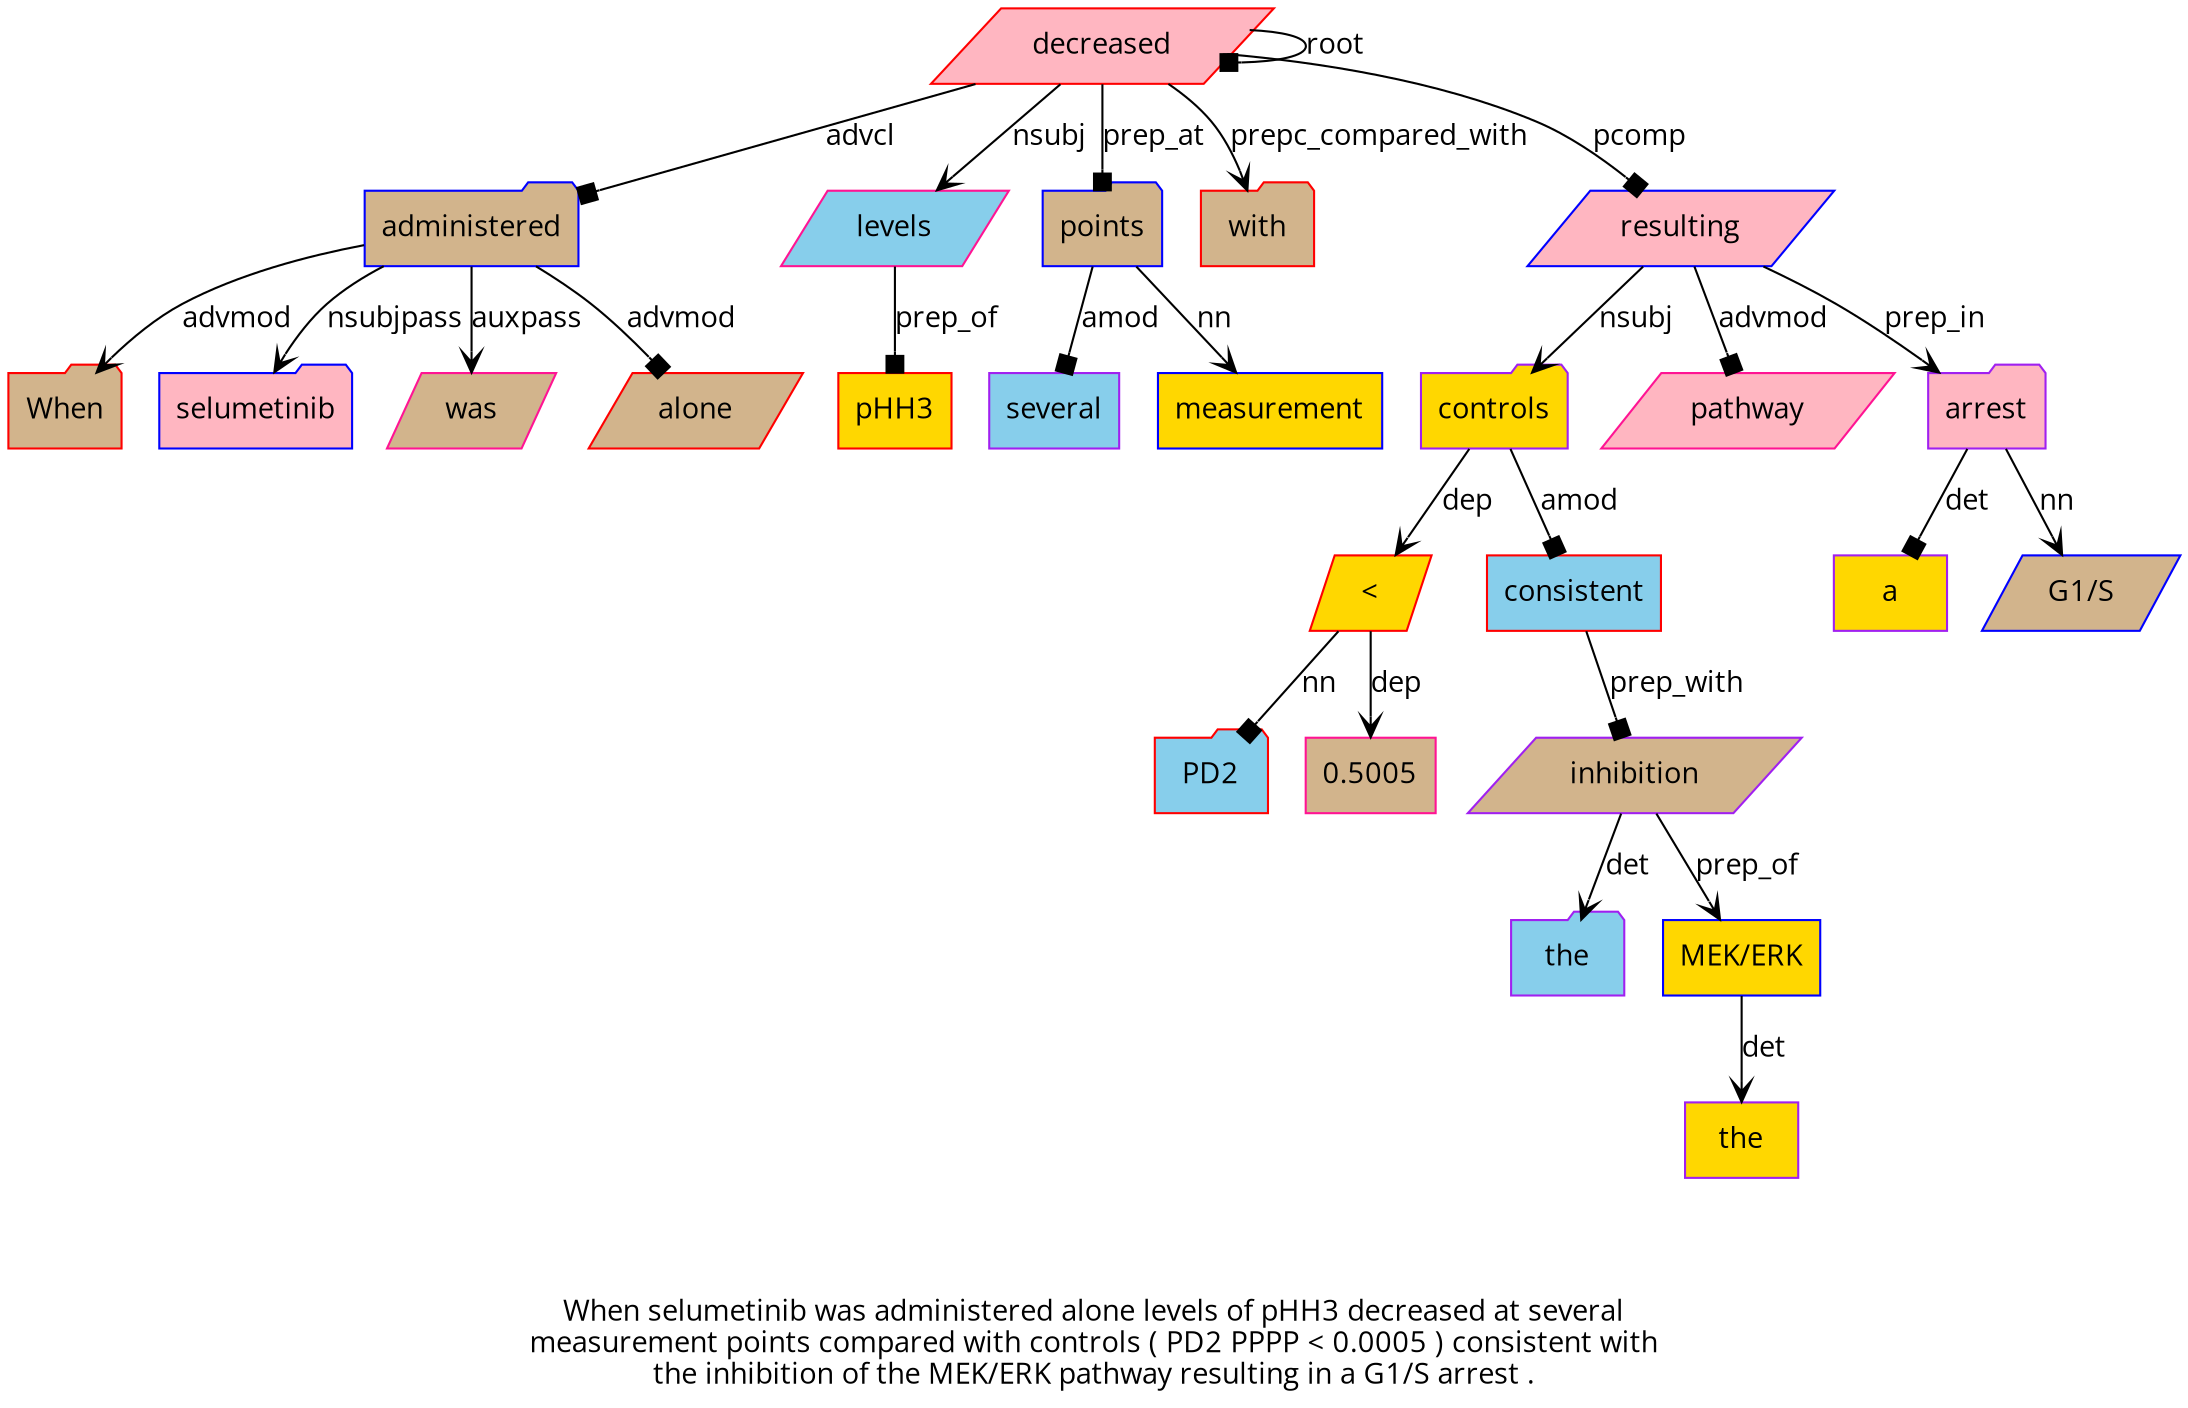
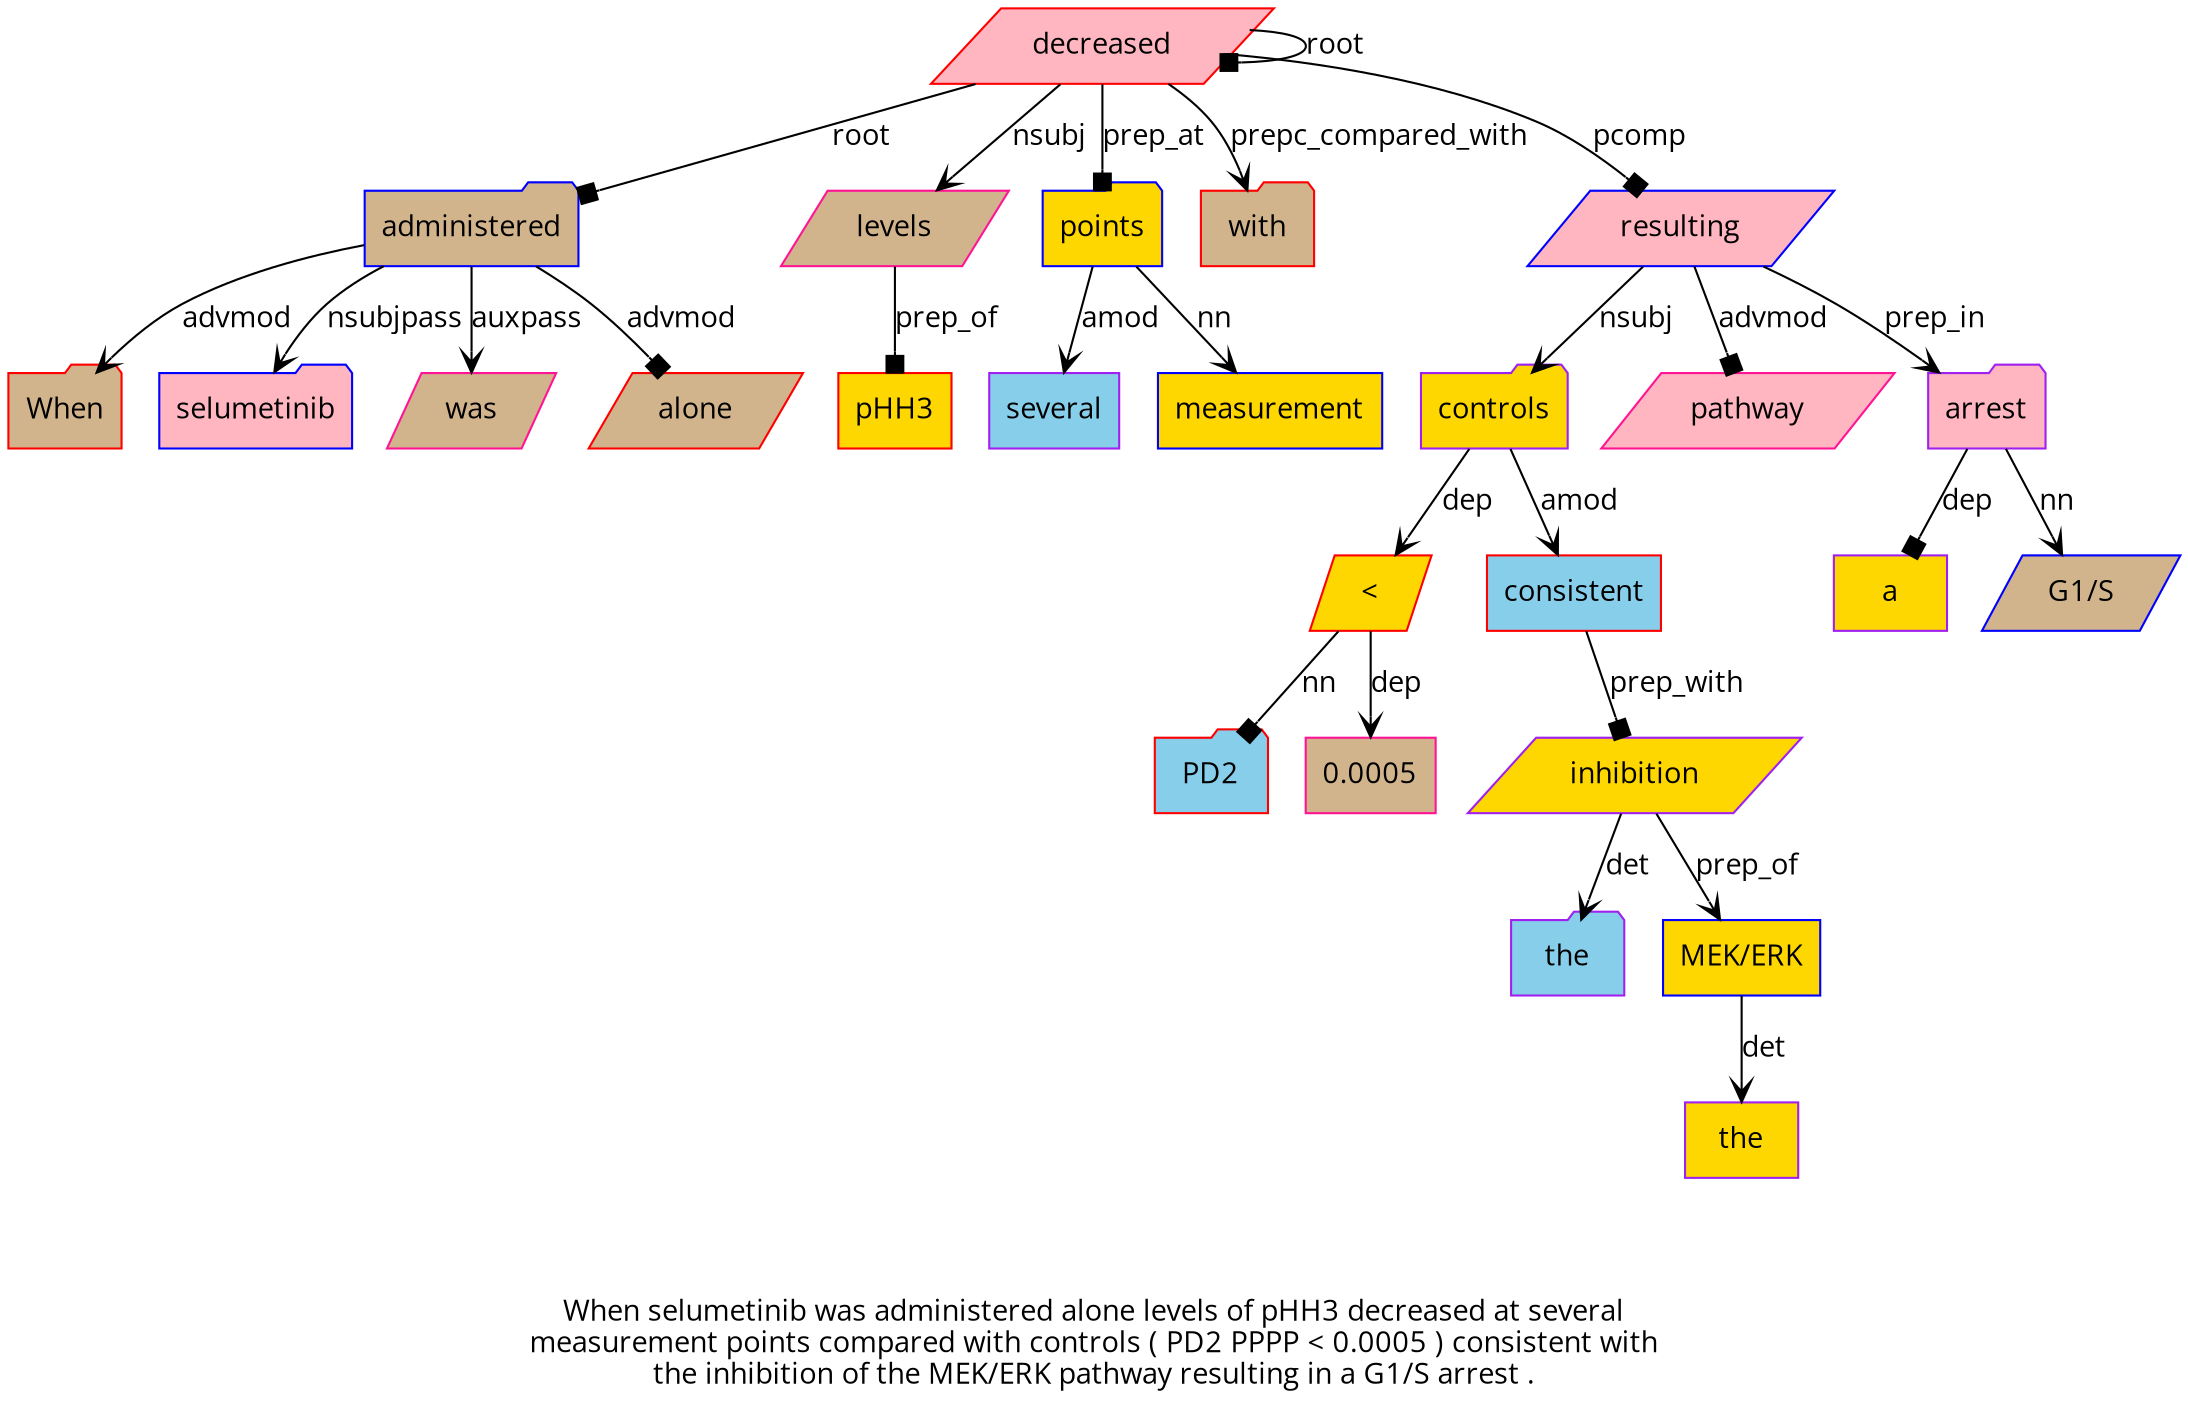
(861, 137) -> (861, 137)
(895, 228) -> (895, 228)
(1102, 228) -> (1102, 228)
(1081, 310) -> (1081, 310)
(1530, 492) -> (1530, 492)
(1968, 502) -> (1968, 502)
(1371, 775) -> (1371, 775)
(1635, 775) -> (1635, 775)
